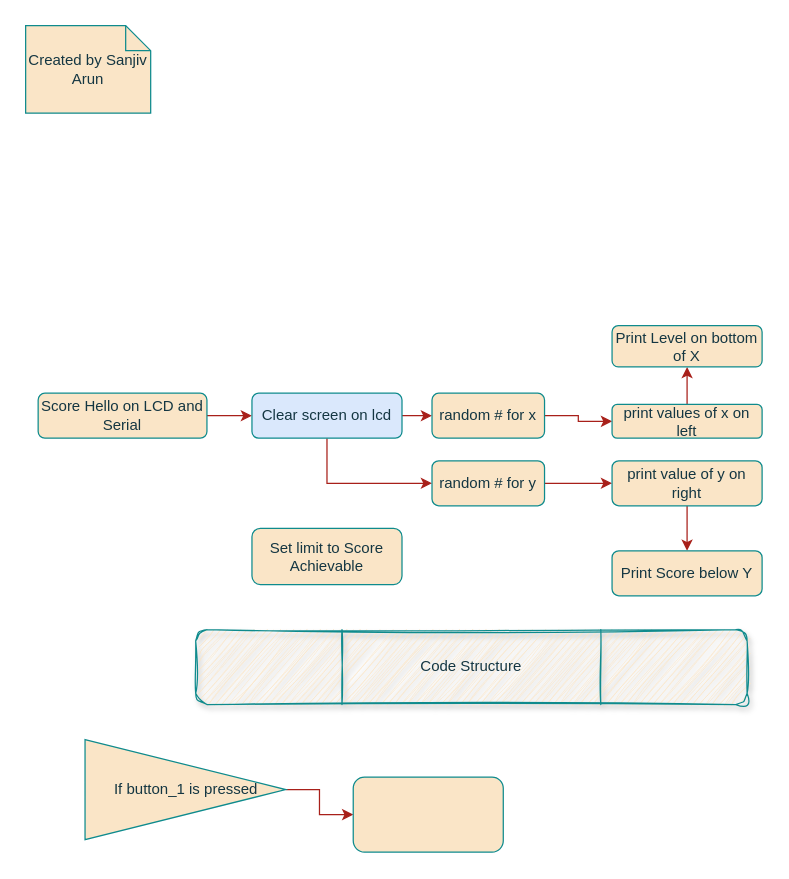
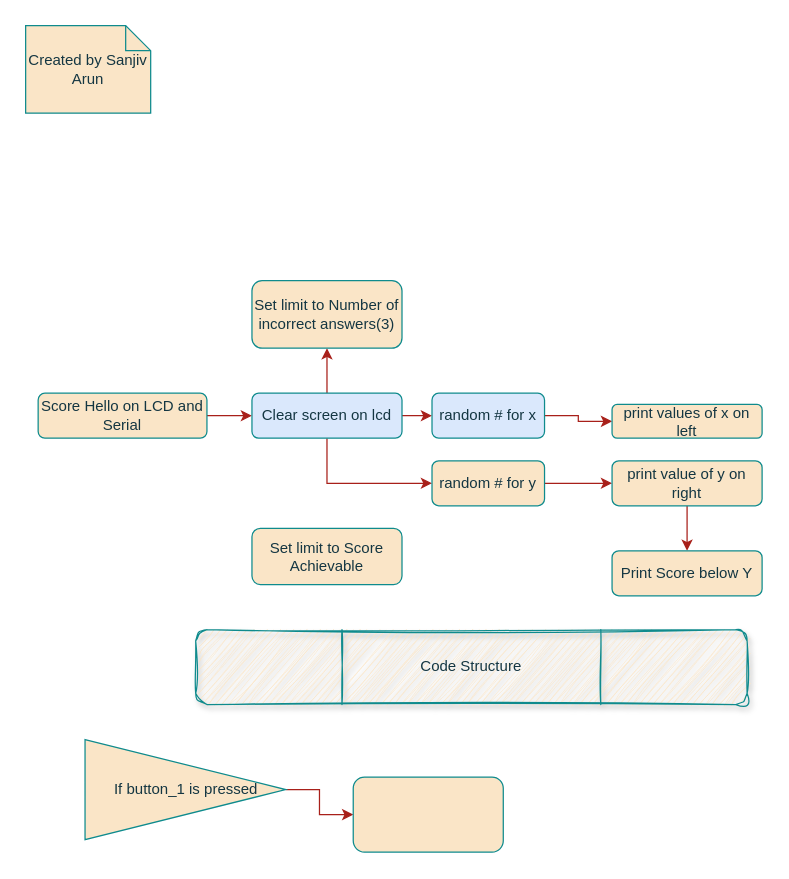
none -> (327, 314)
(687, 346) -> none
none -> (327, 370)
(687, 381) -> none
(488, 416) -> (488, 416)
